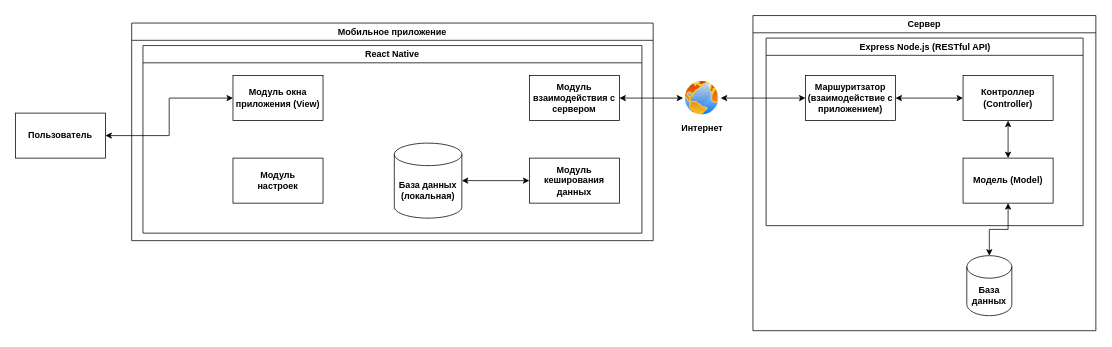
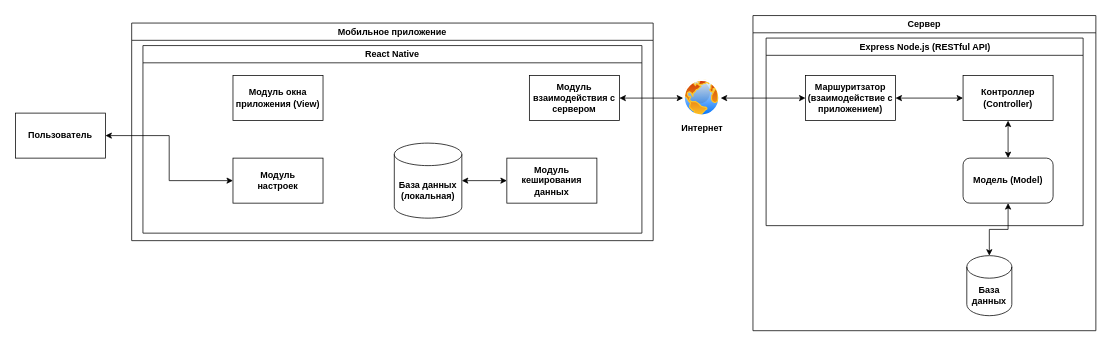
(169, 117) -> (174, 180)
(574, 180) -> (552, 180)
(1008, 180) -> (1008, 180)
